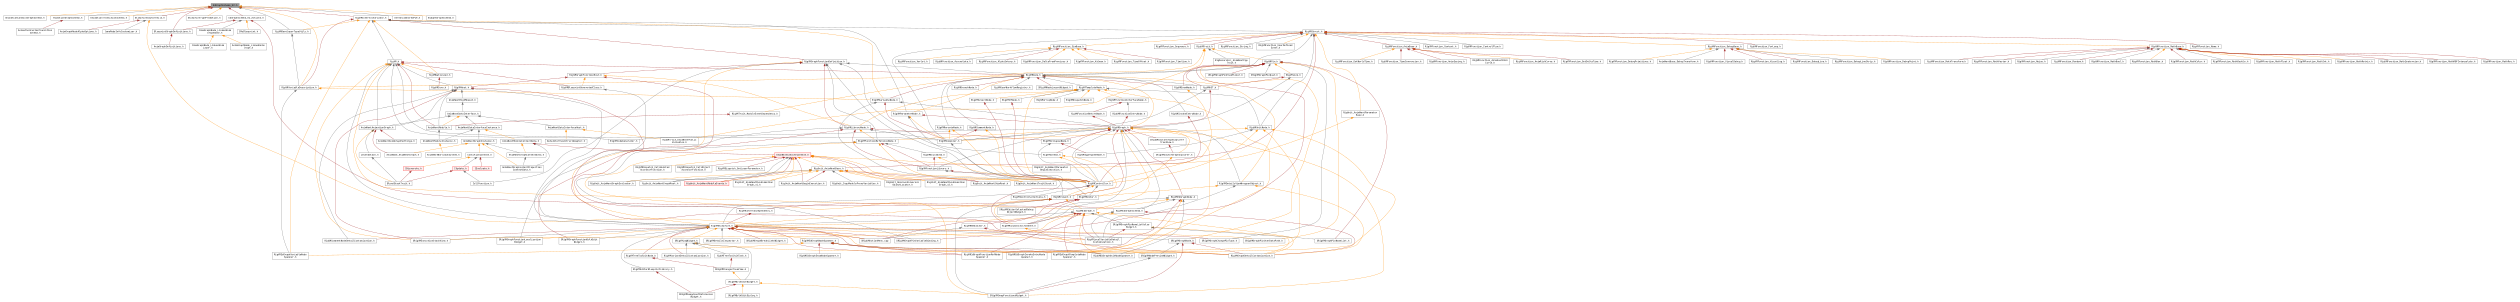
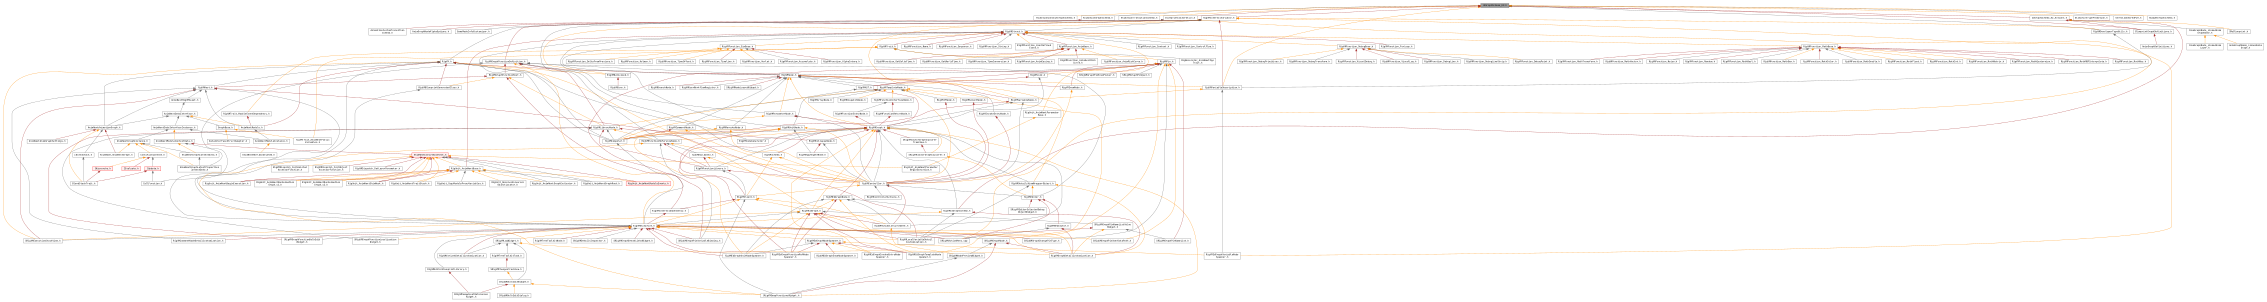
(1679, 62) -> (1310, 62)
(566, 128) -> (225, 128)
(1210, 249) -> (690, 178)
(686, 263) -> none
